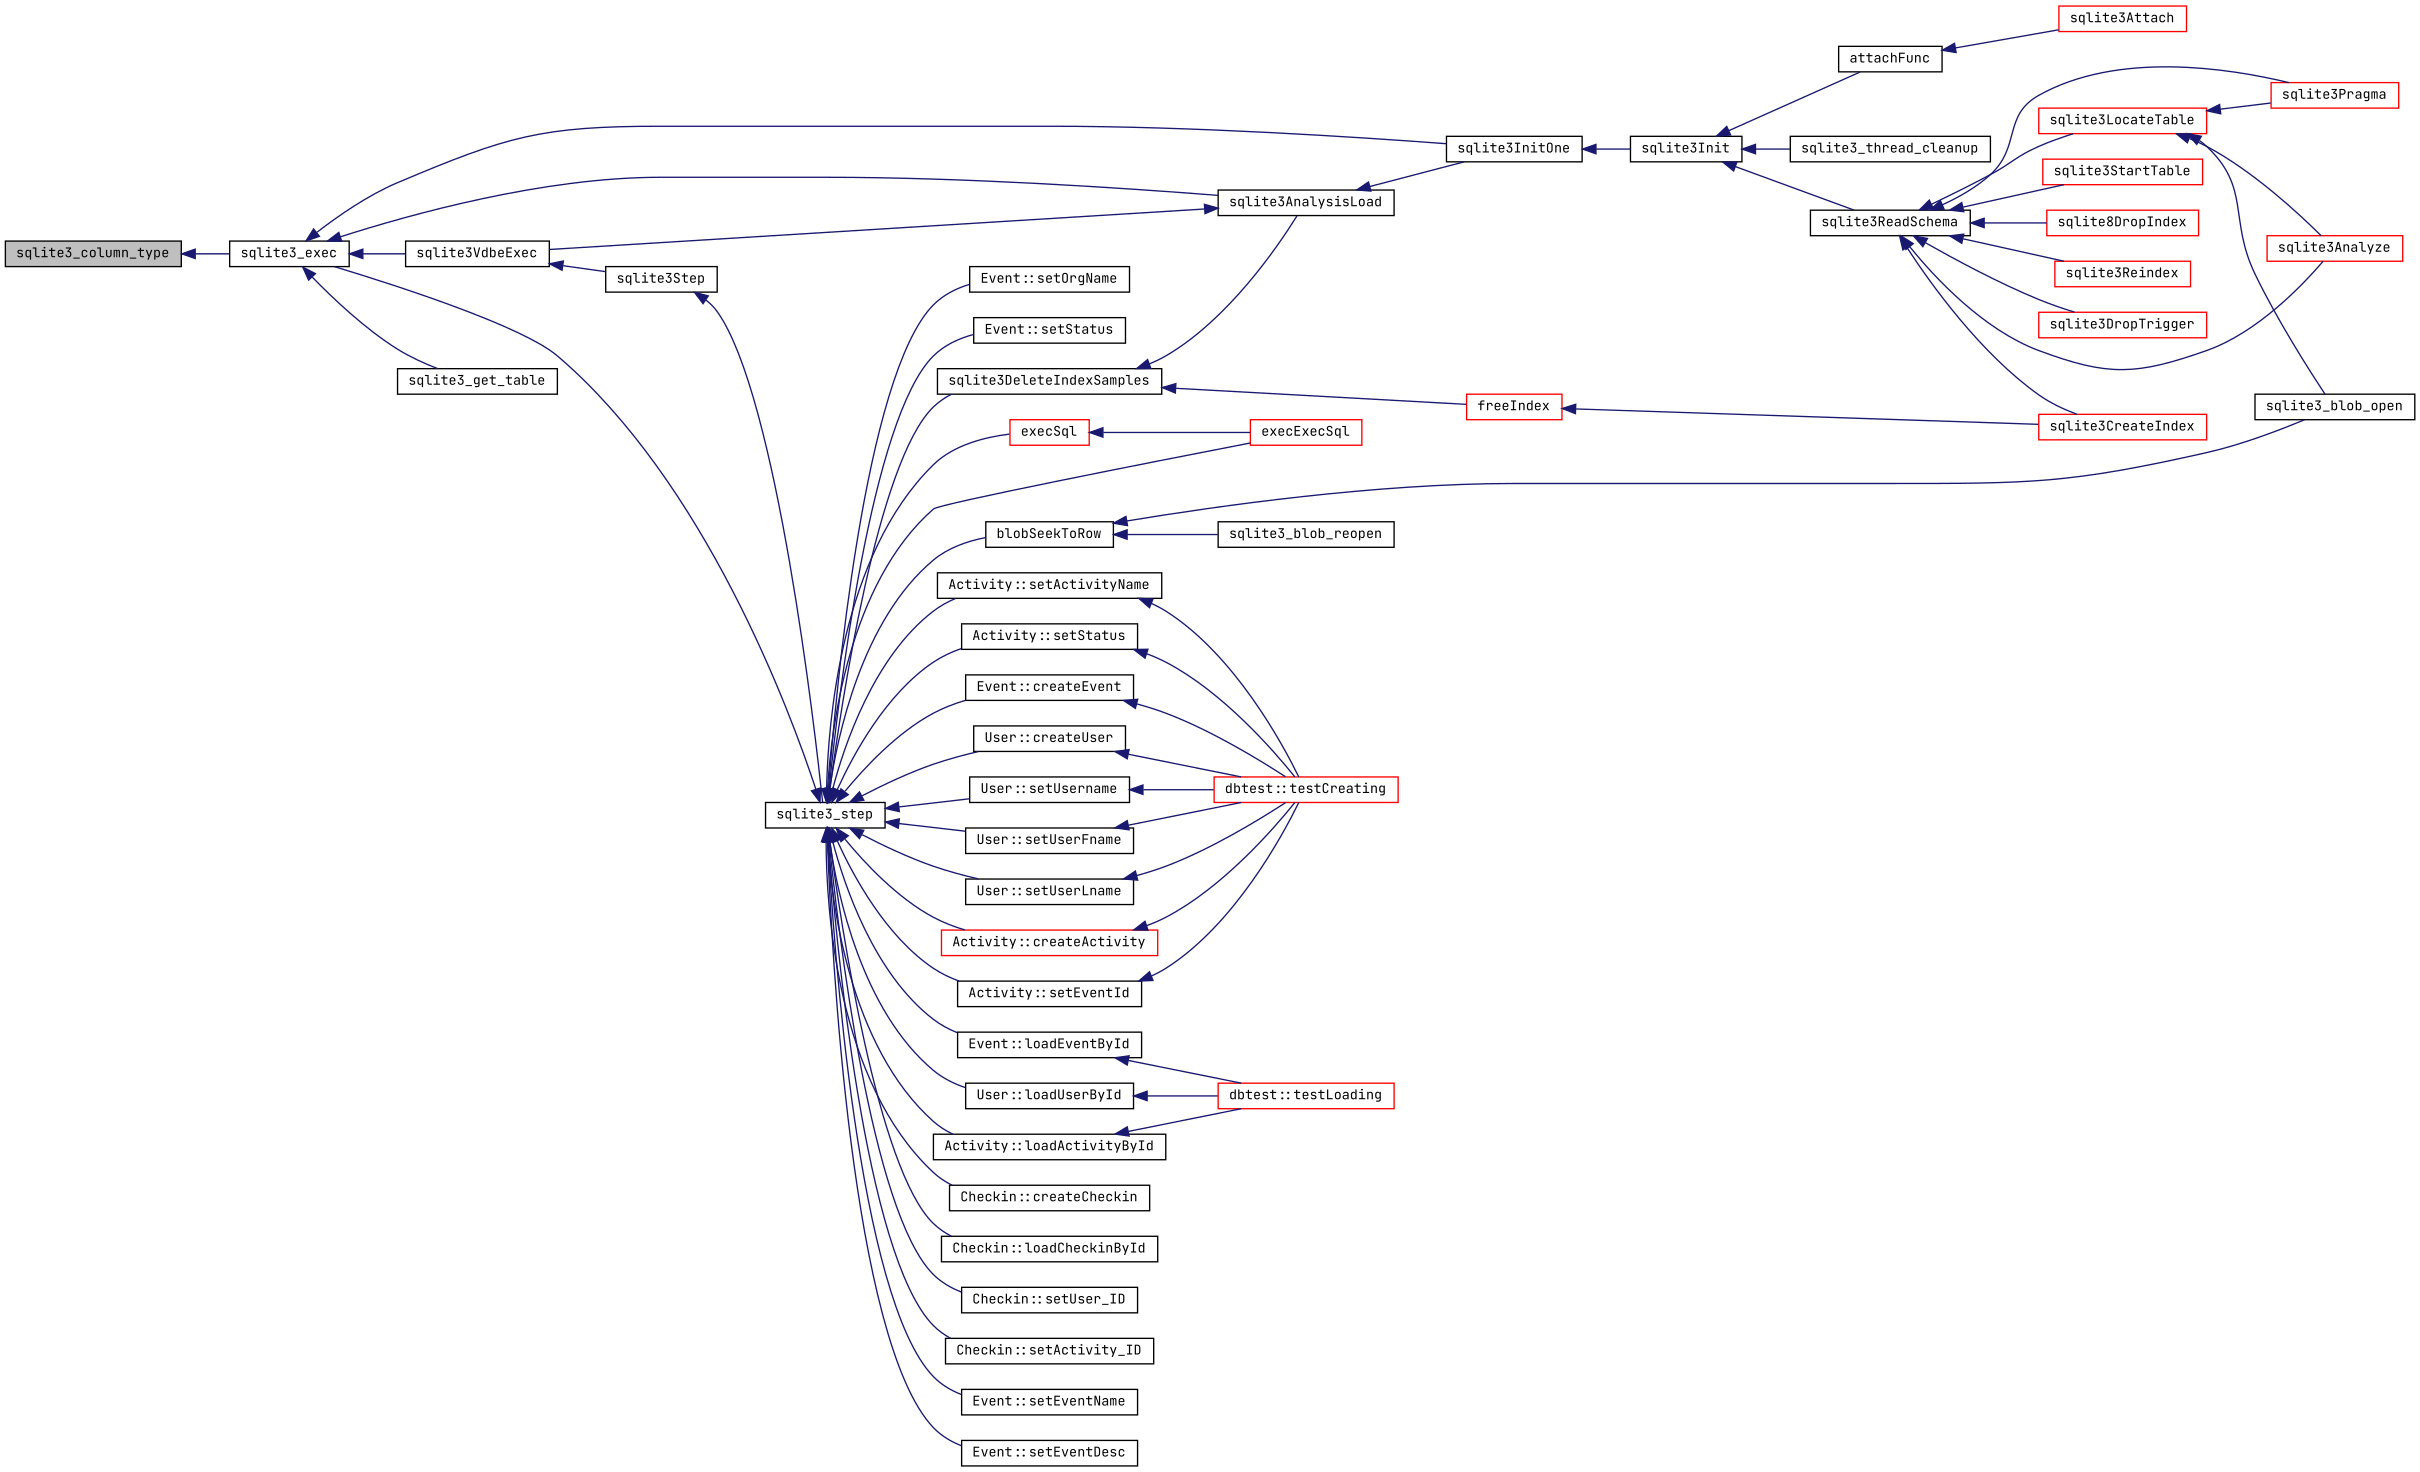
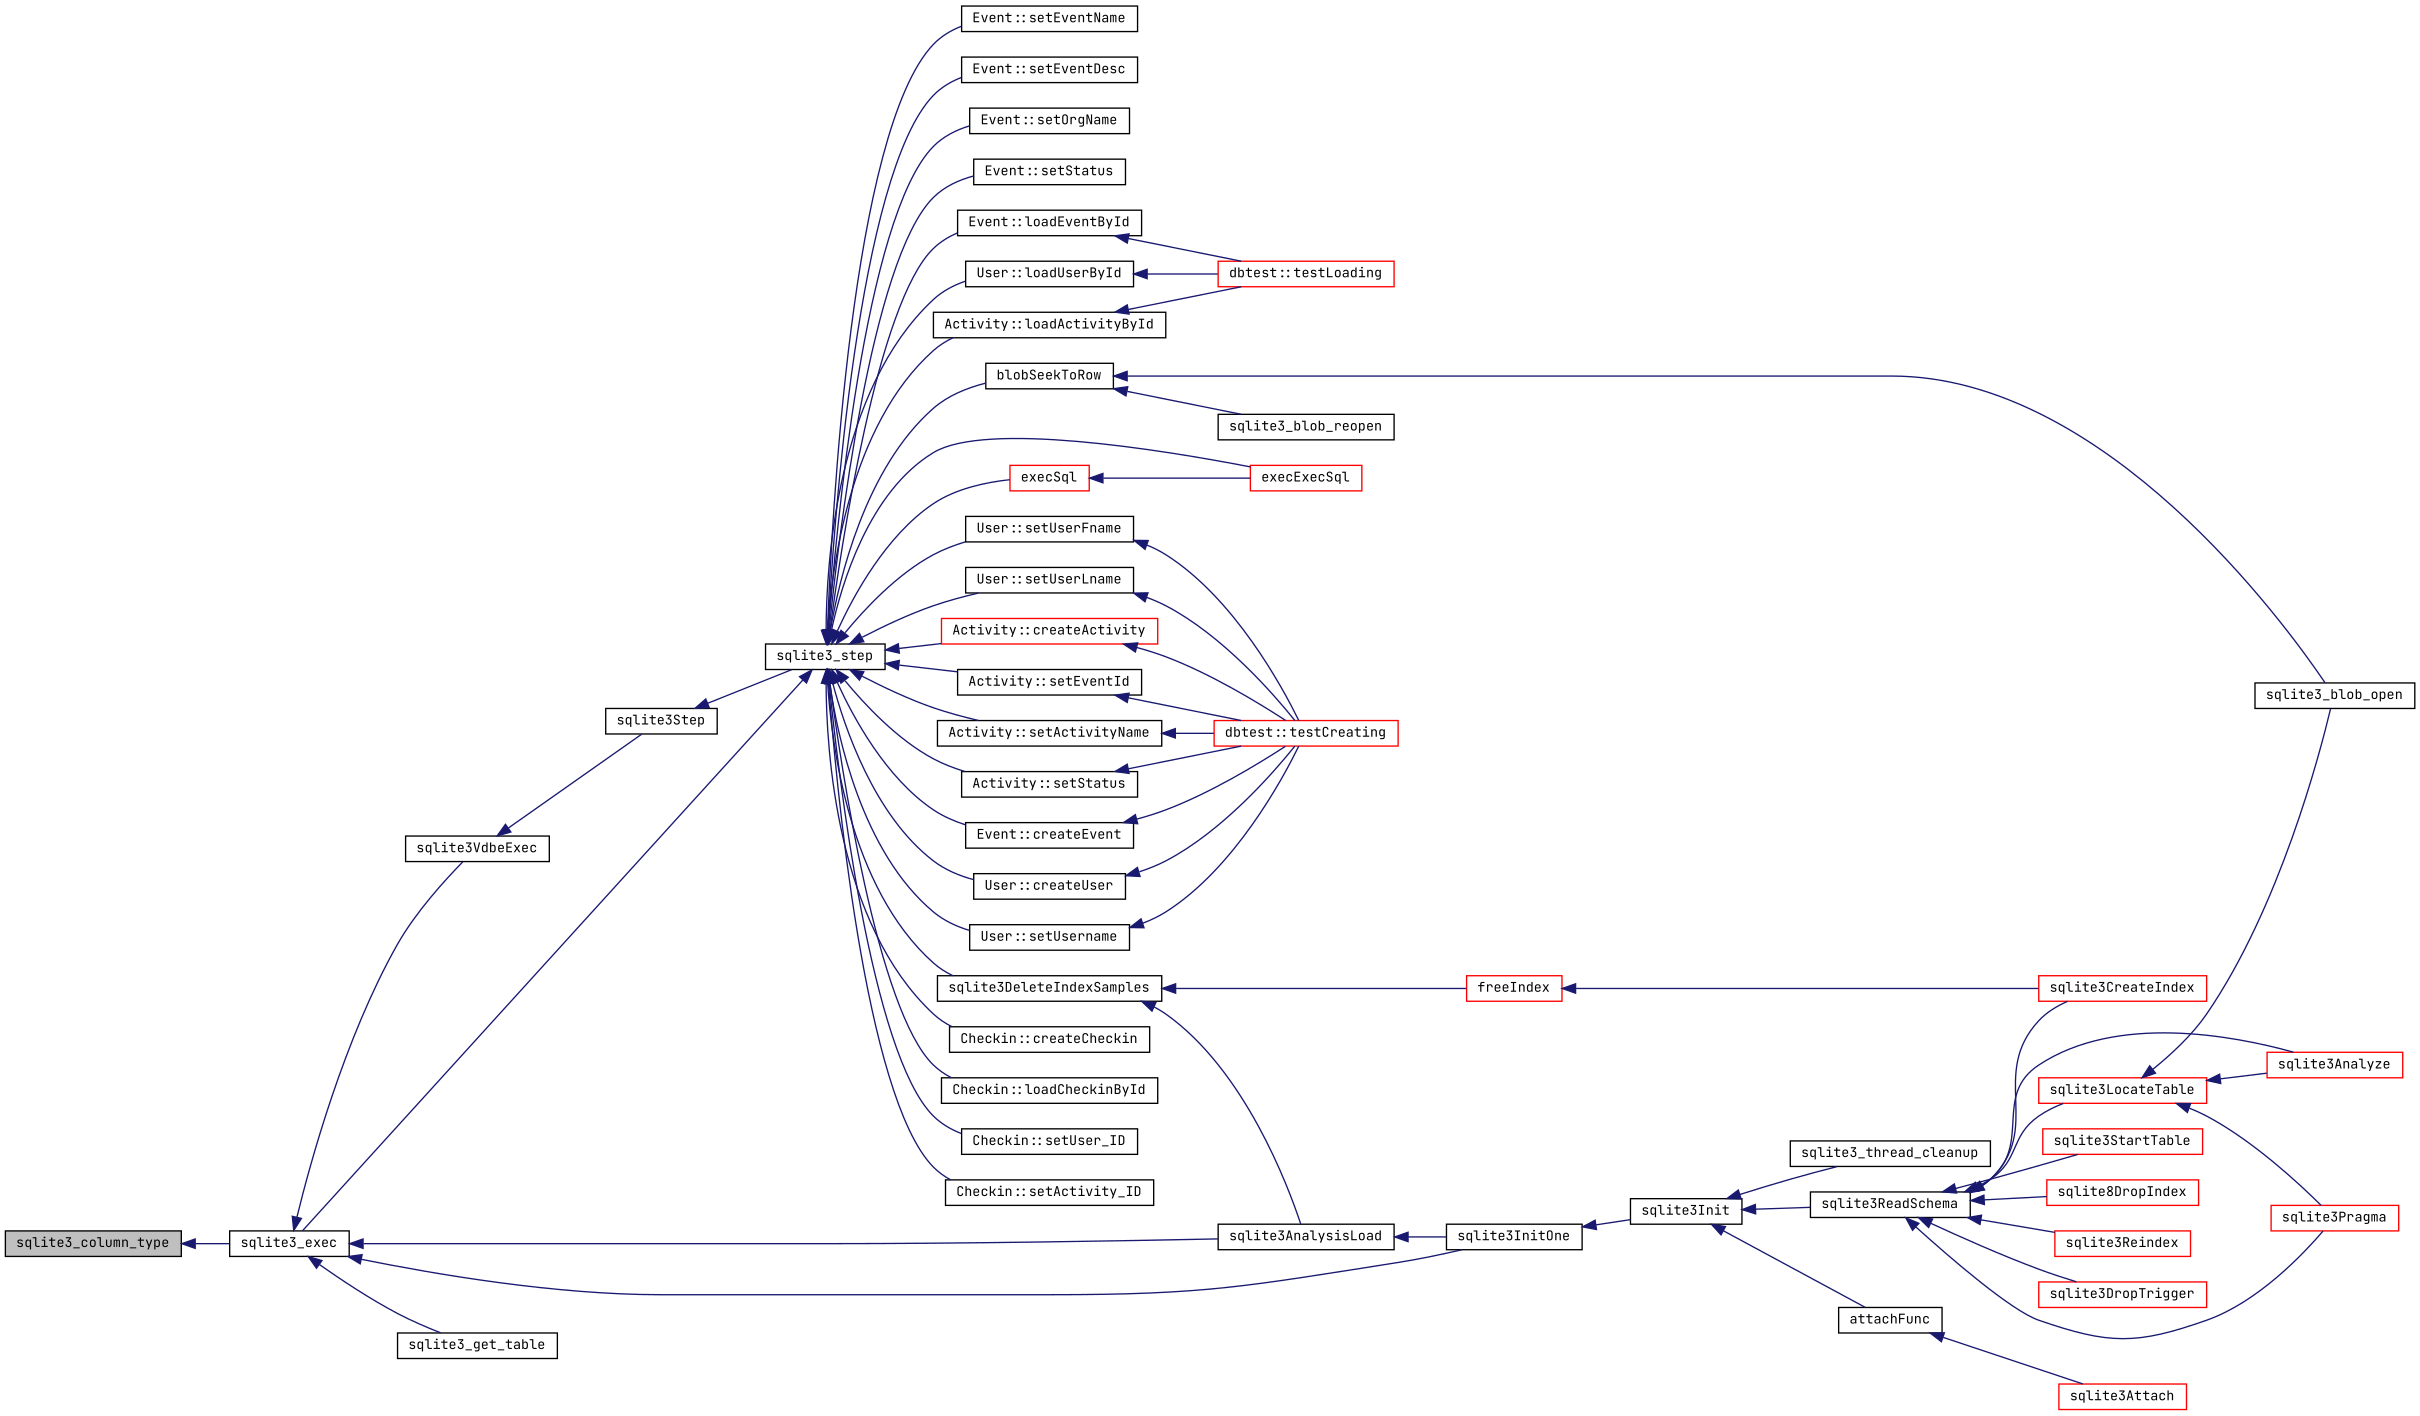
(877, 229) -> none
